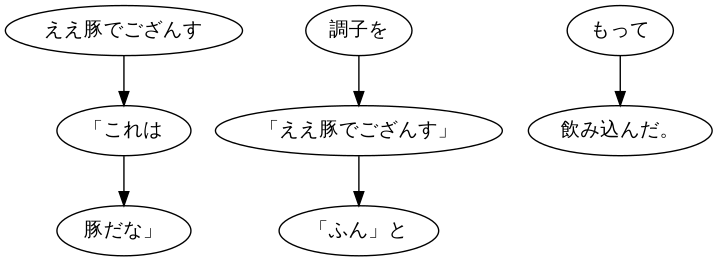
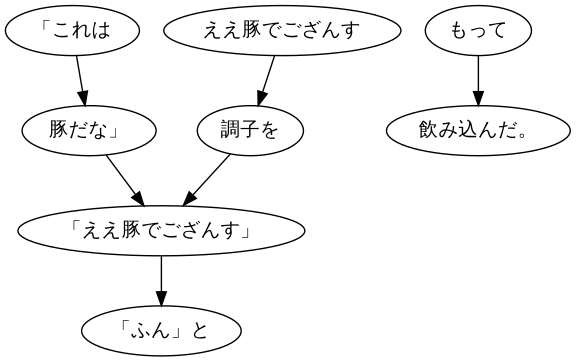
(124, 74) -> (269, 74)
none -> (121, 175)
